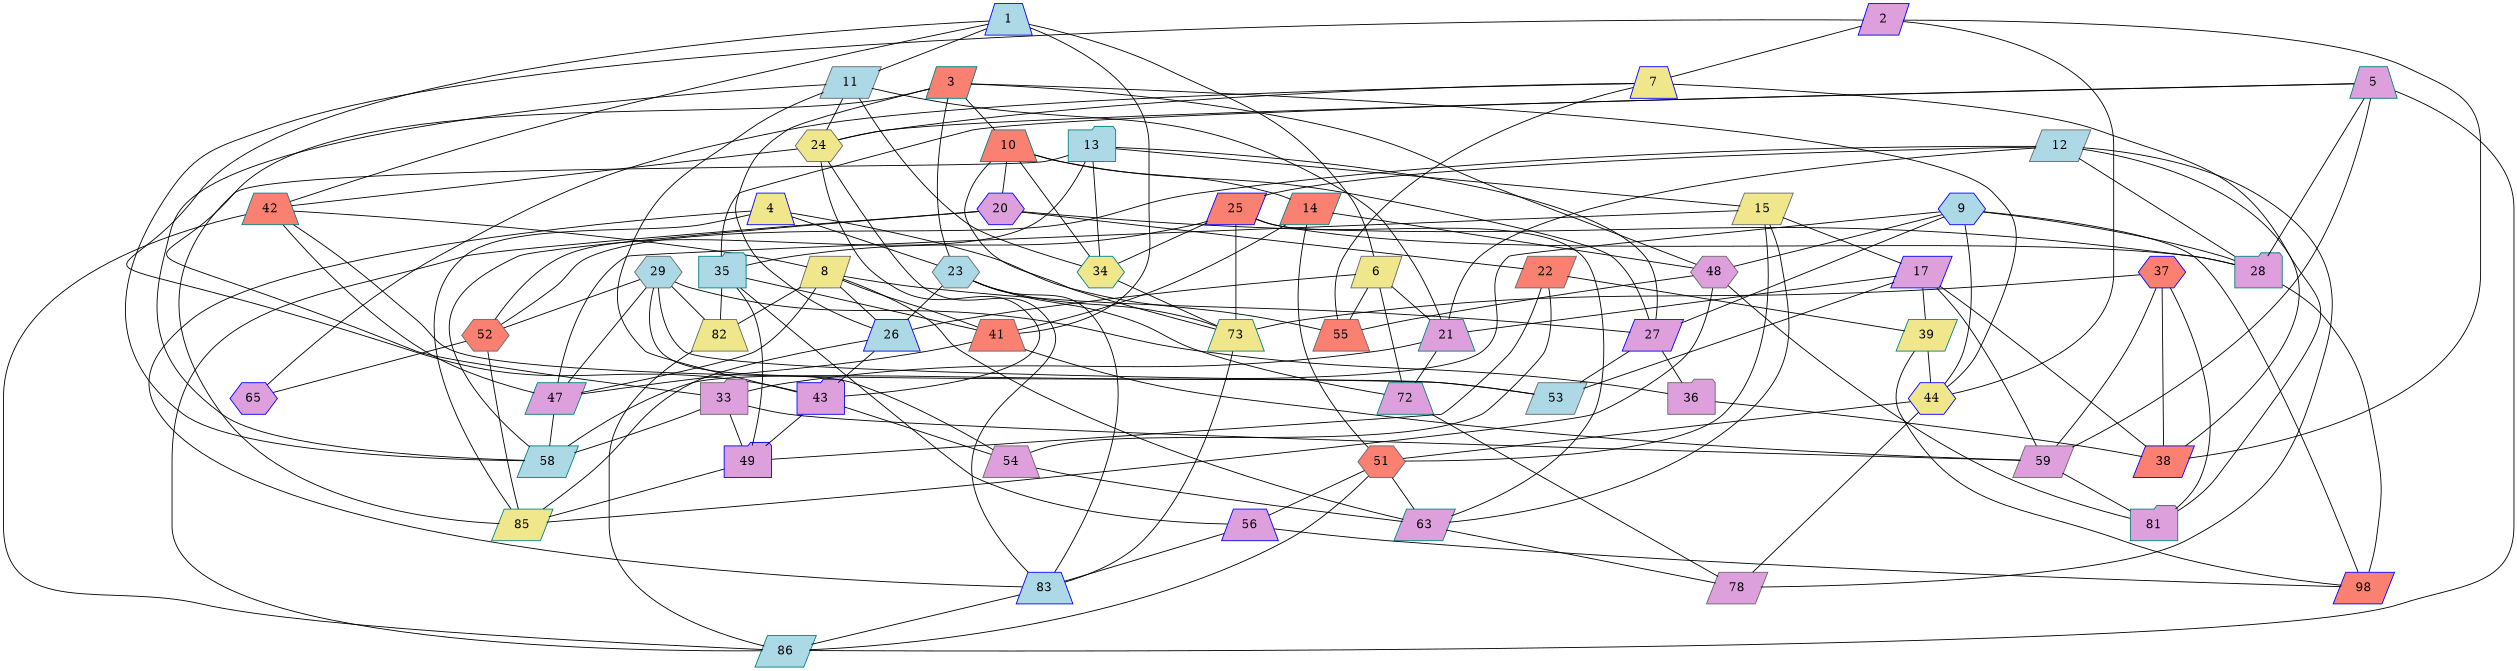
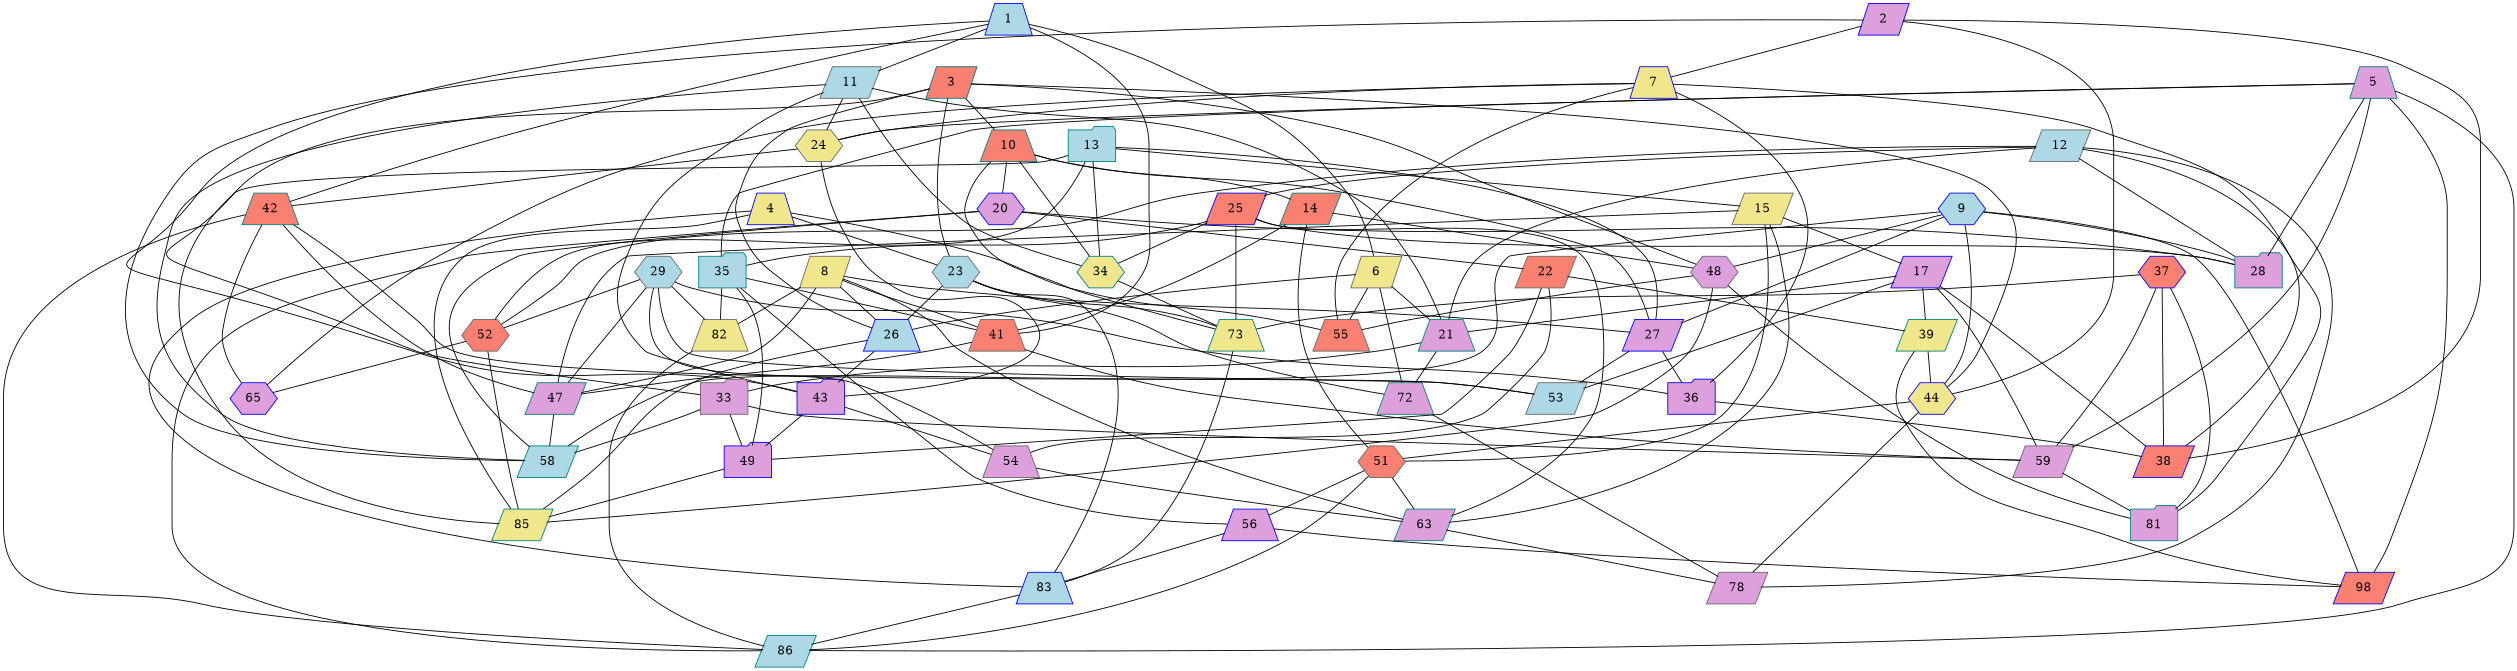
none -> (1805, 213)
(513, 228) -> (228, 307)
(1055, 337) -> none
(1691, 399) -> (1691, 399)
(2371, 421) -> (2445, 333)
